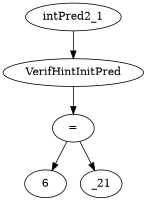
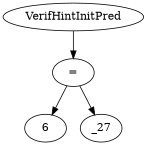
(73, 17) -> none
(101, 184) -> (101, 128)
